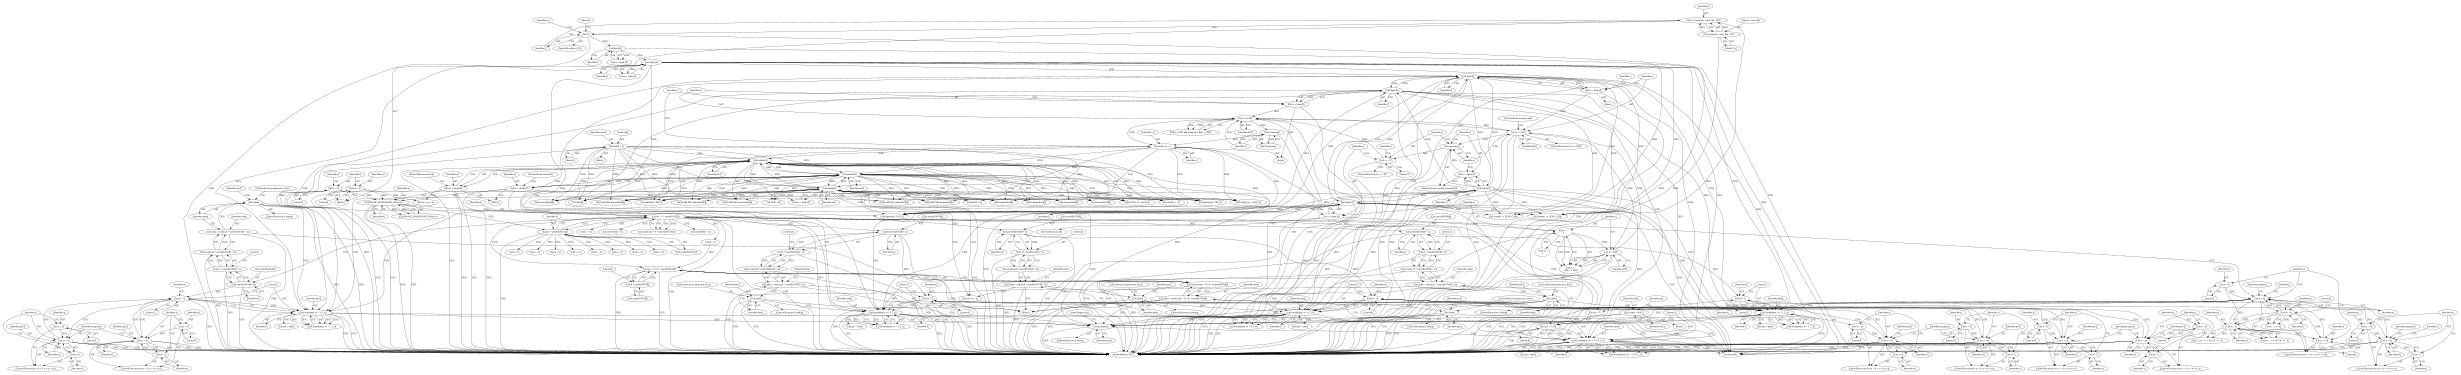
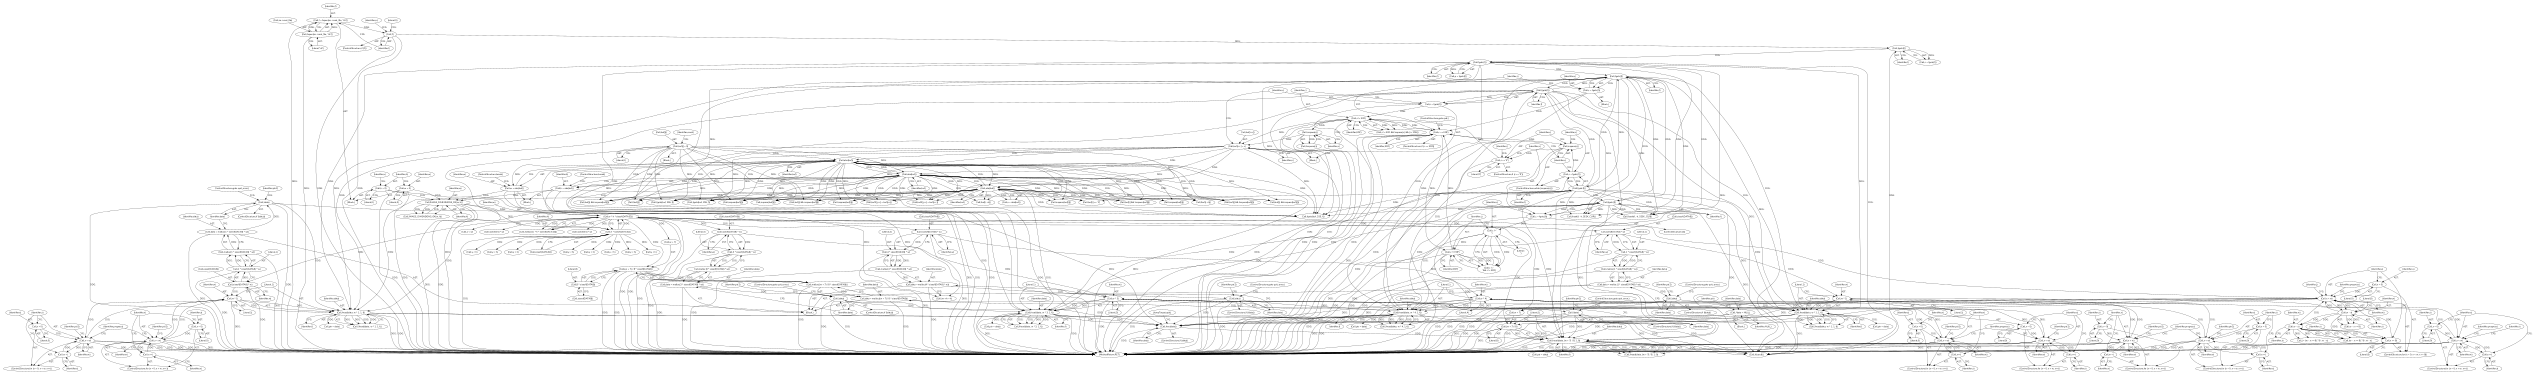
(426, 203) -> none
(666, 217) -> (618, 217)
